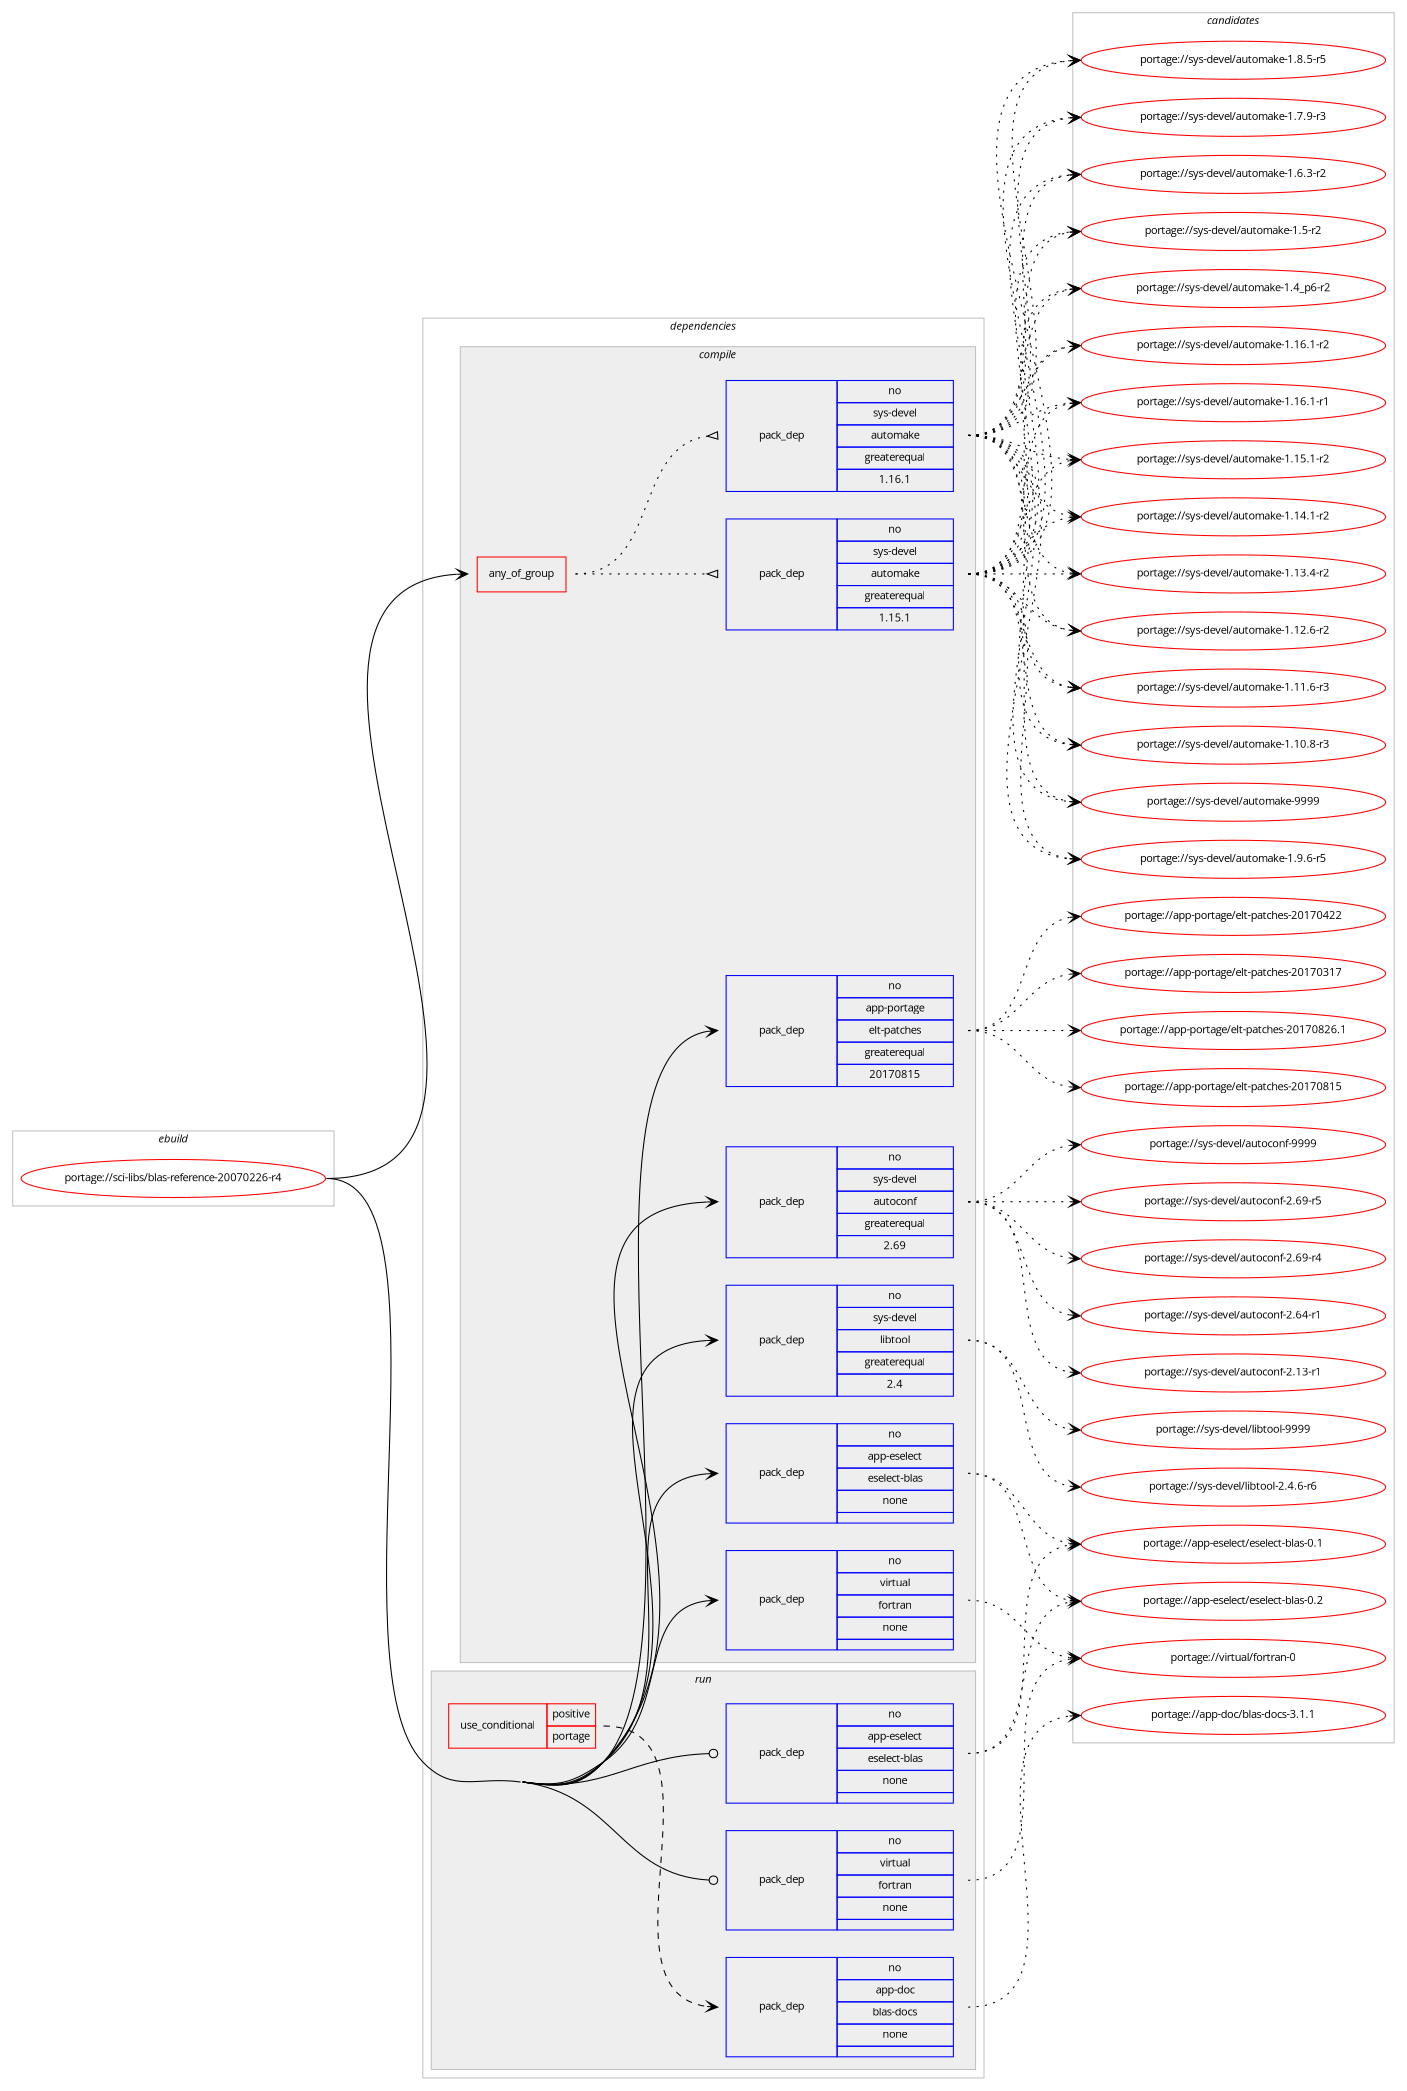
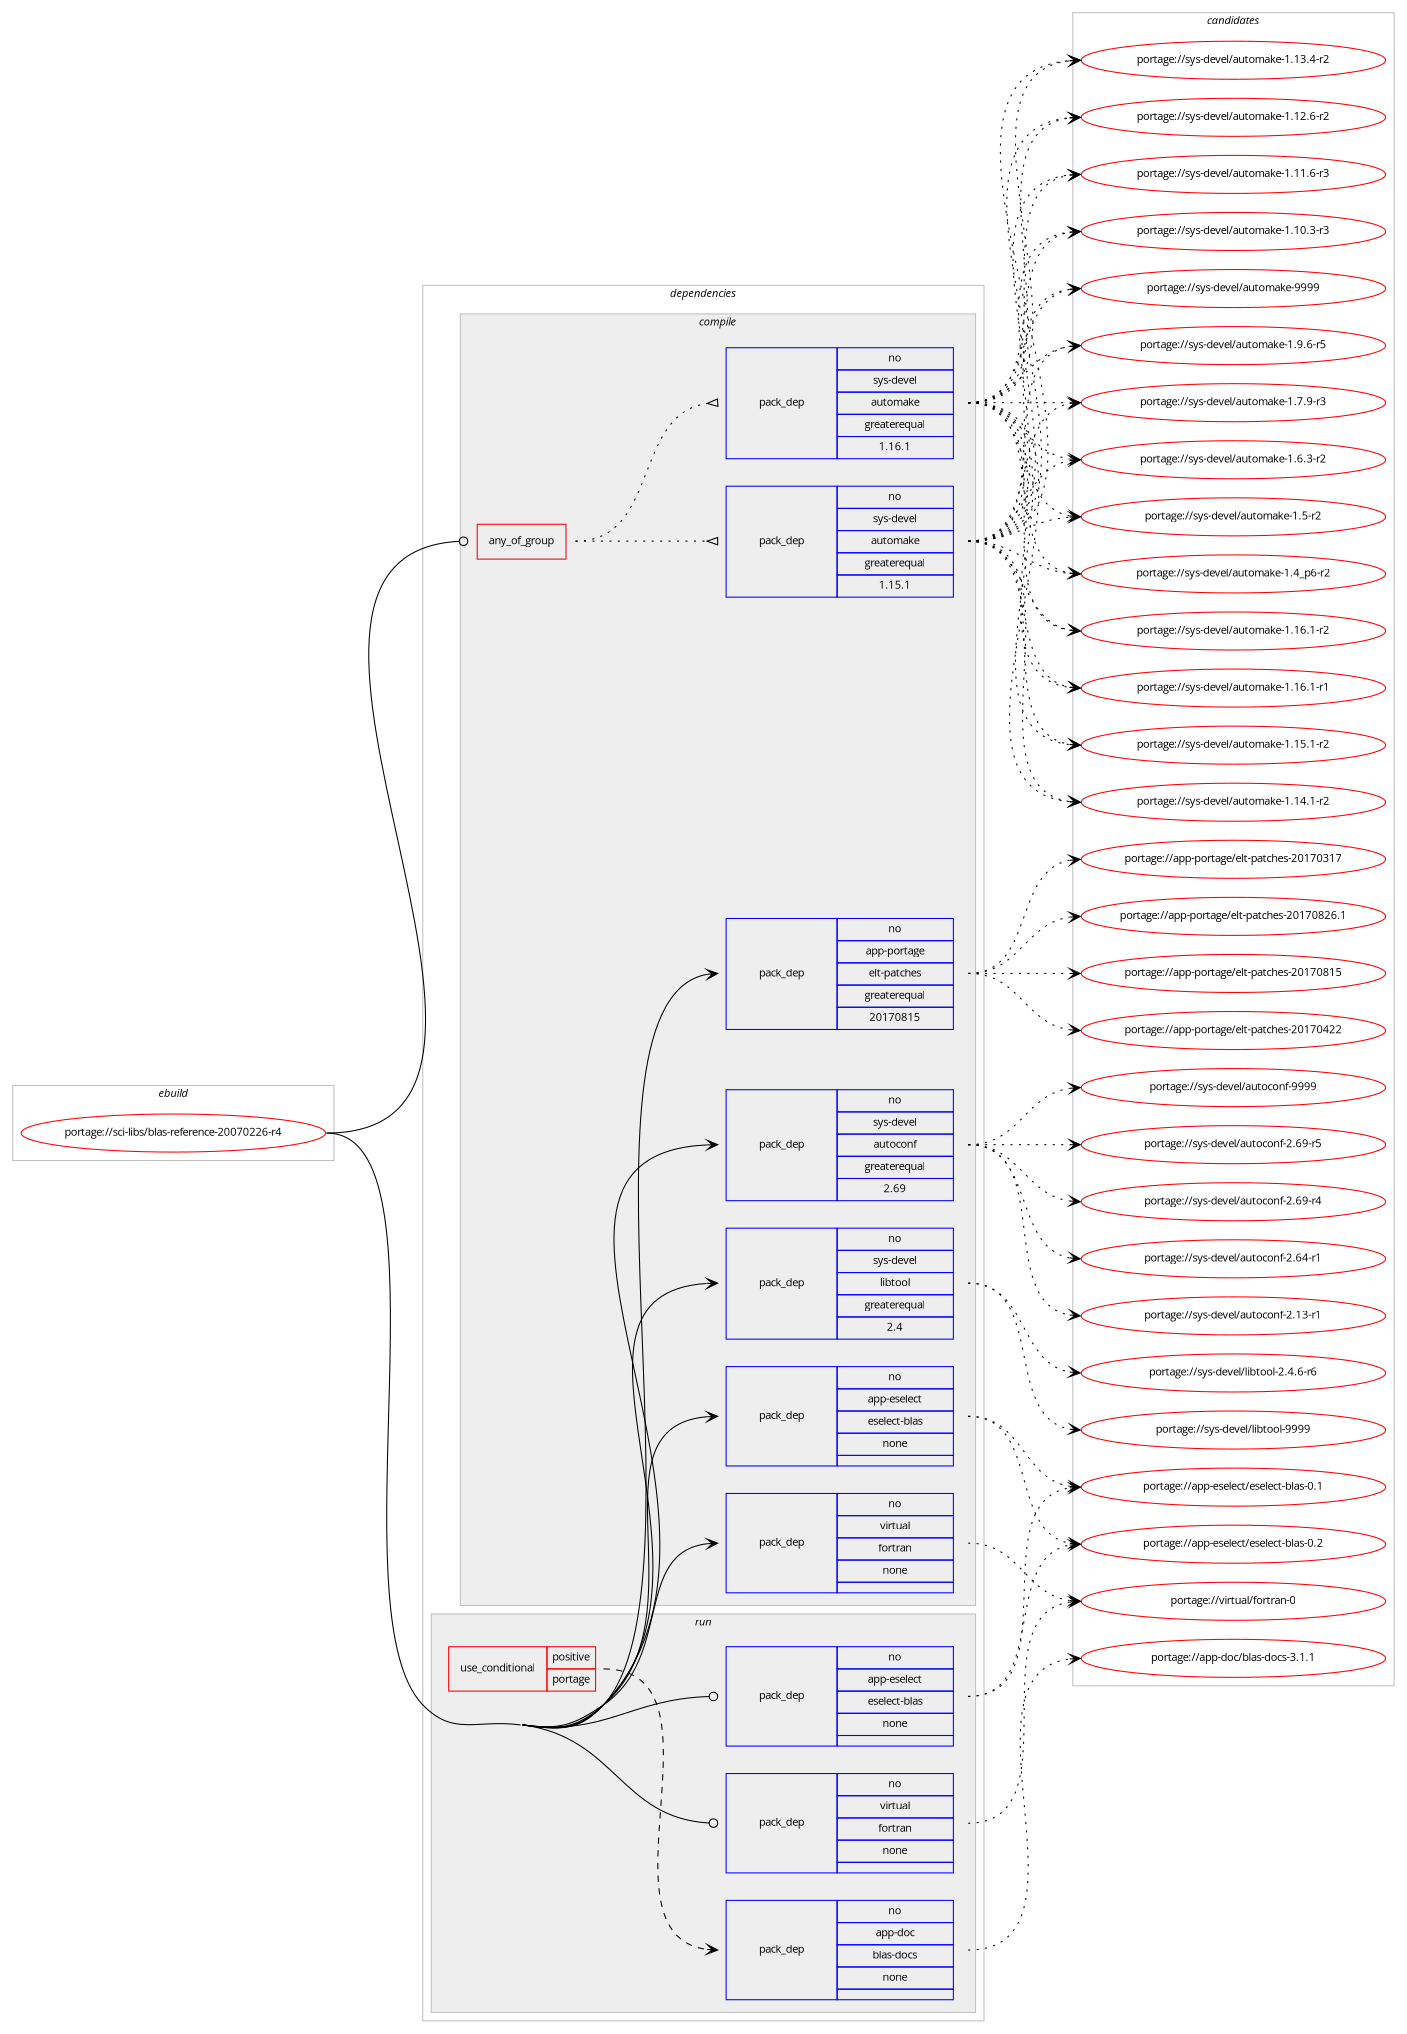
(1233, 60) -> none
(1233, 745) -> (1233, 231)
(398, 881) -> (398, 841)
